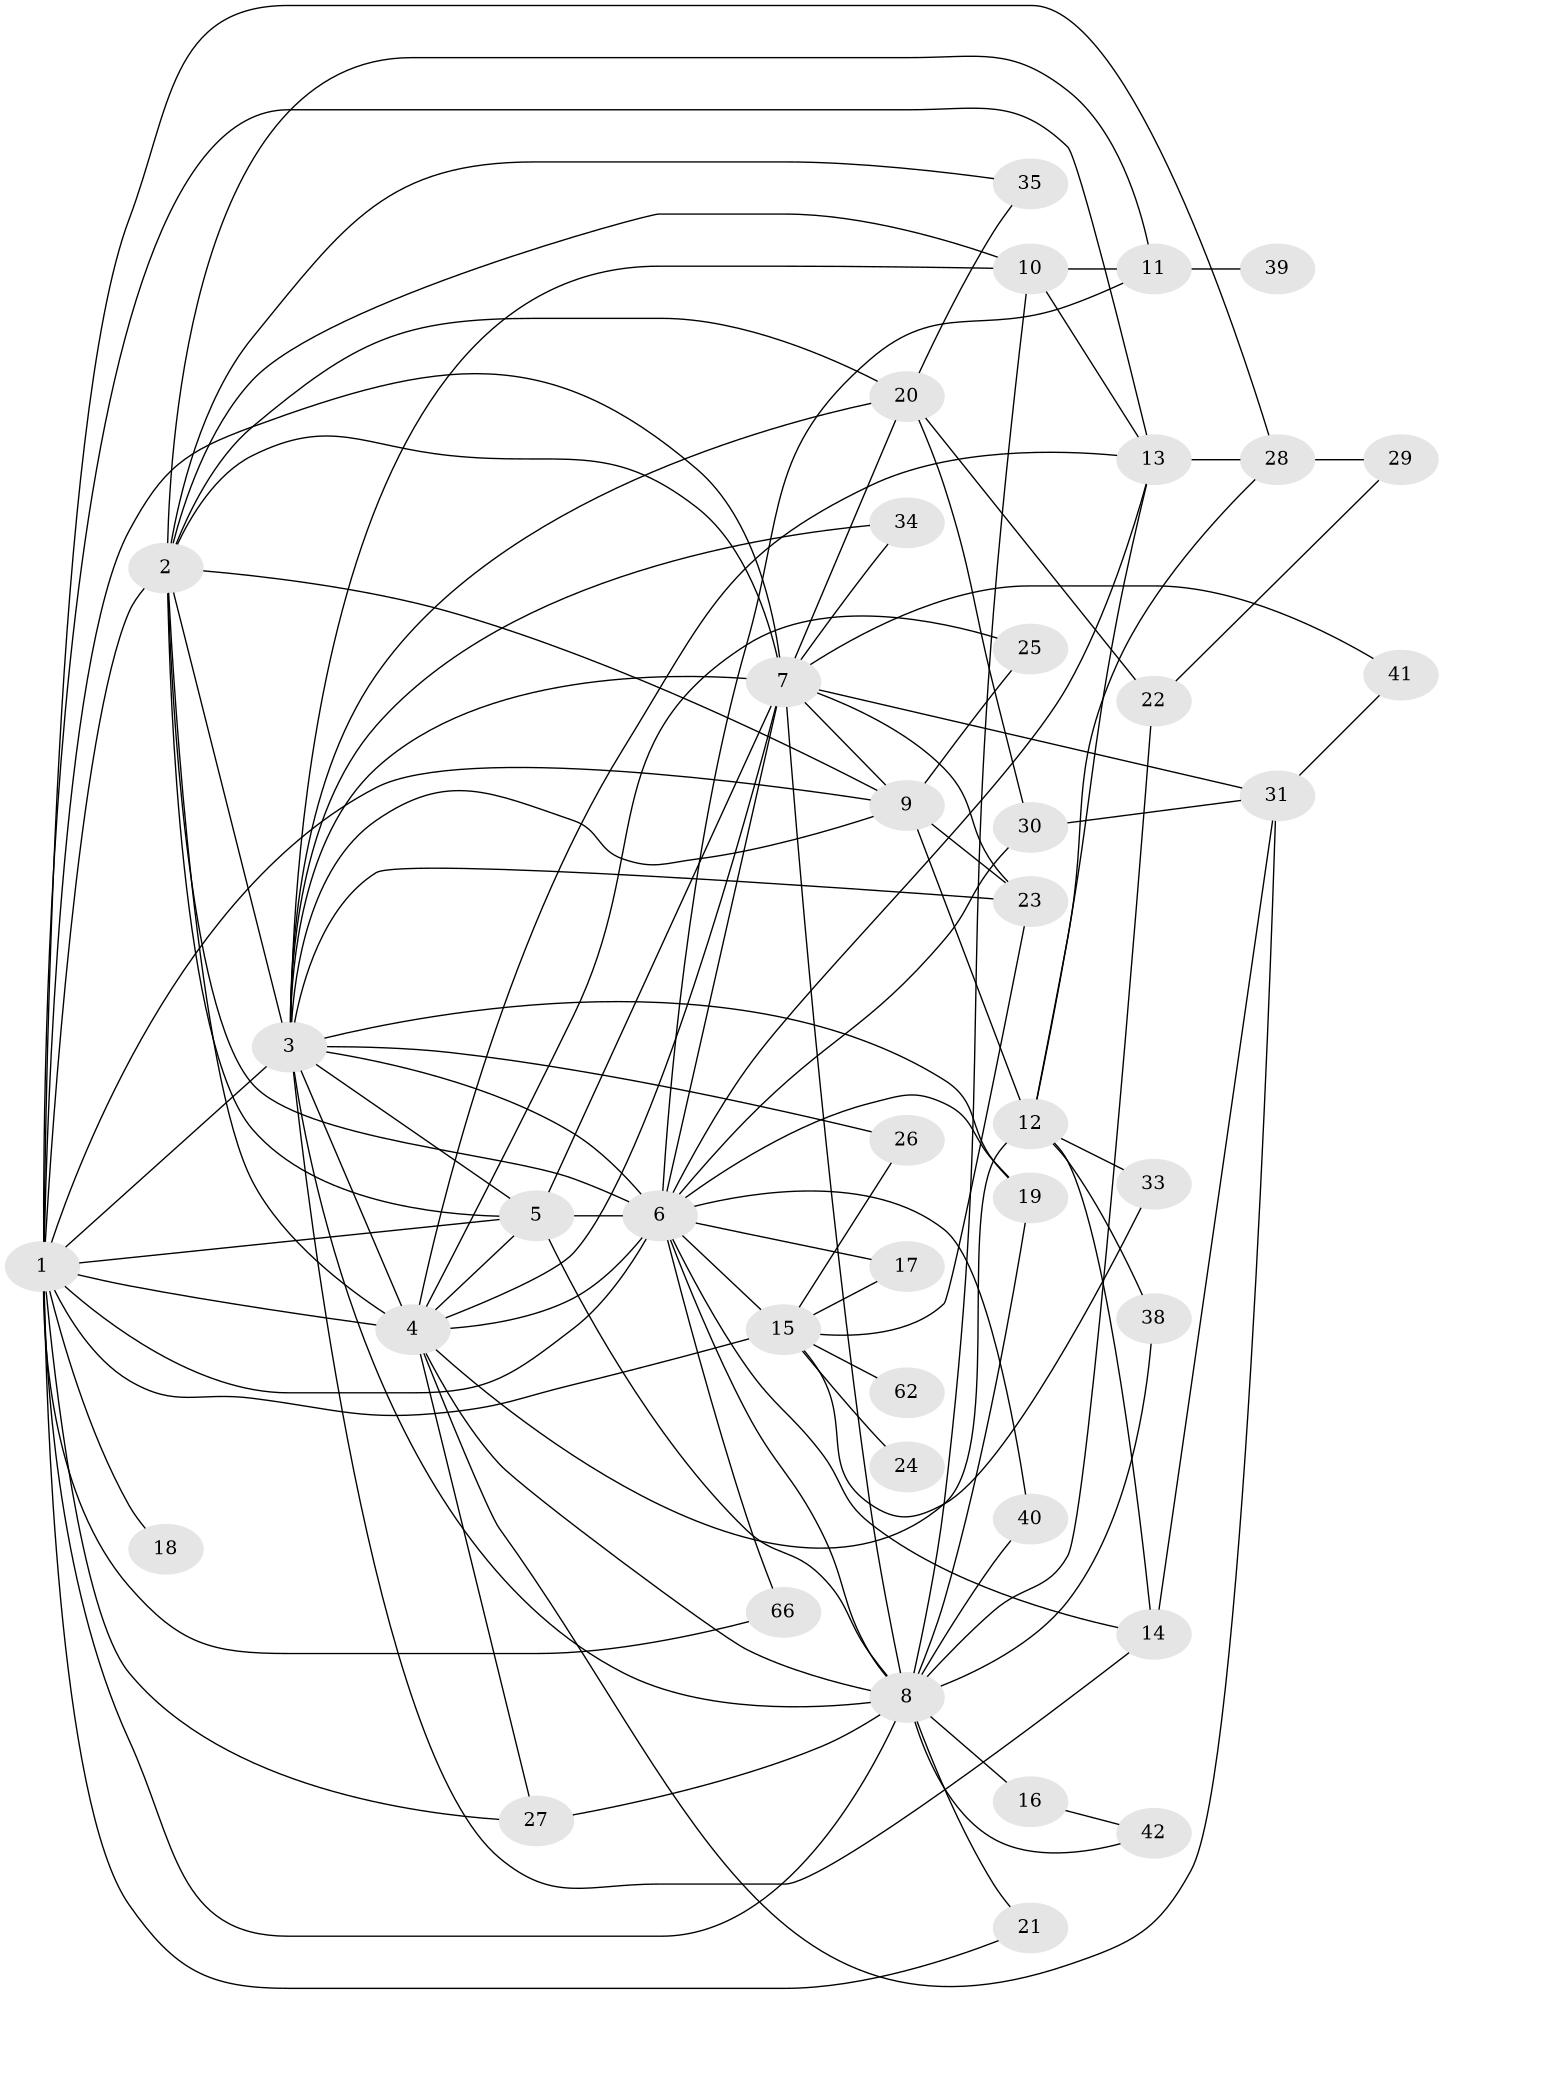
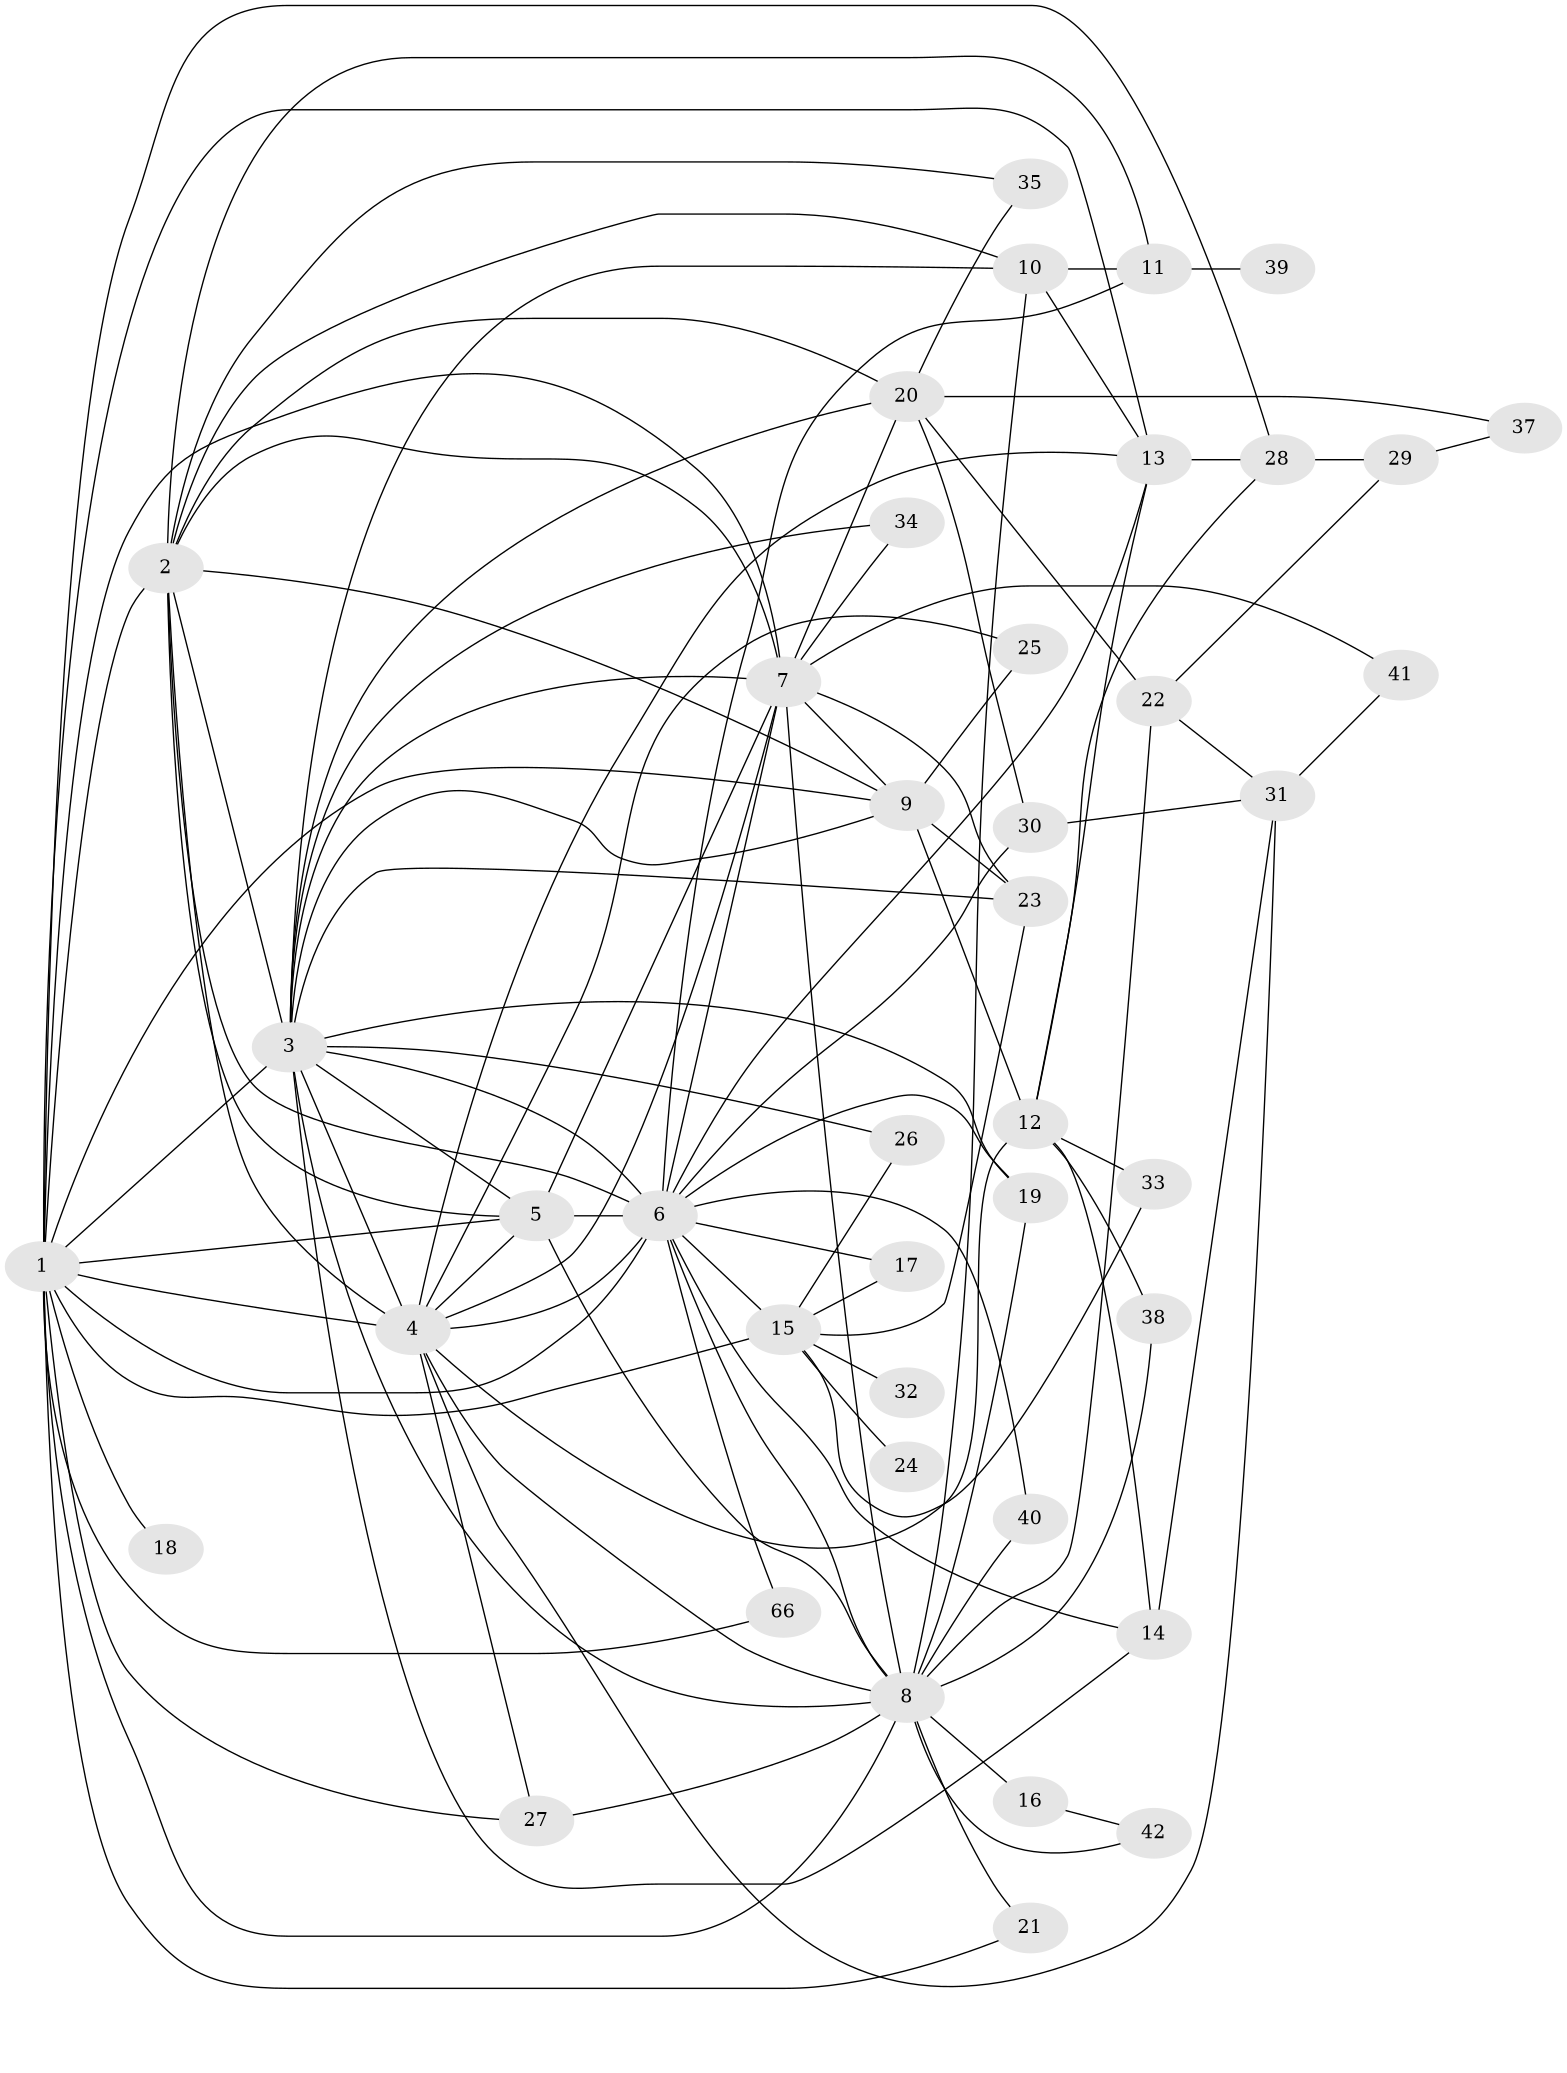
none -> (1525, 428)
(1020, 736) -> (1216, 749)
(907, 1393) -> (907, 1393)
